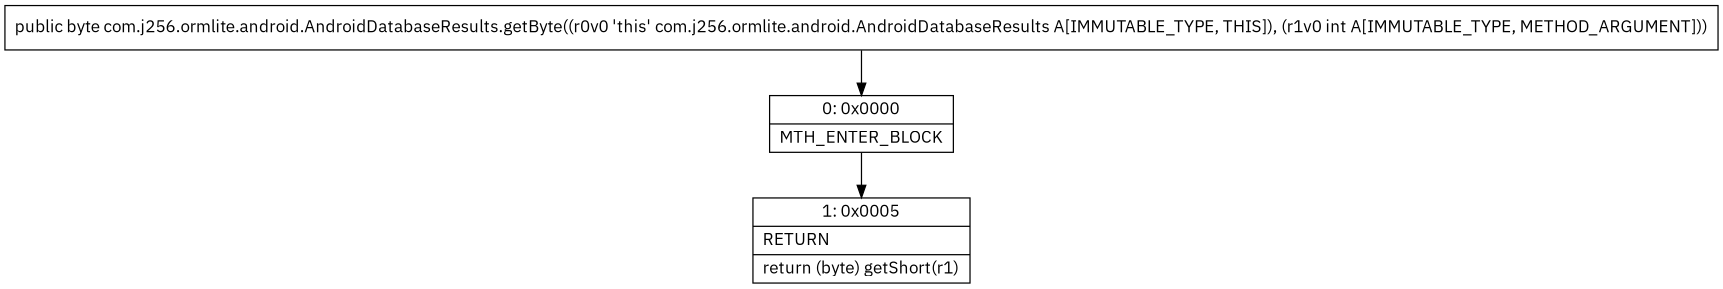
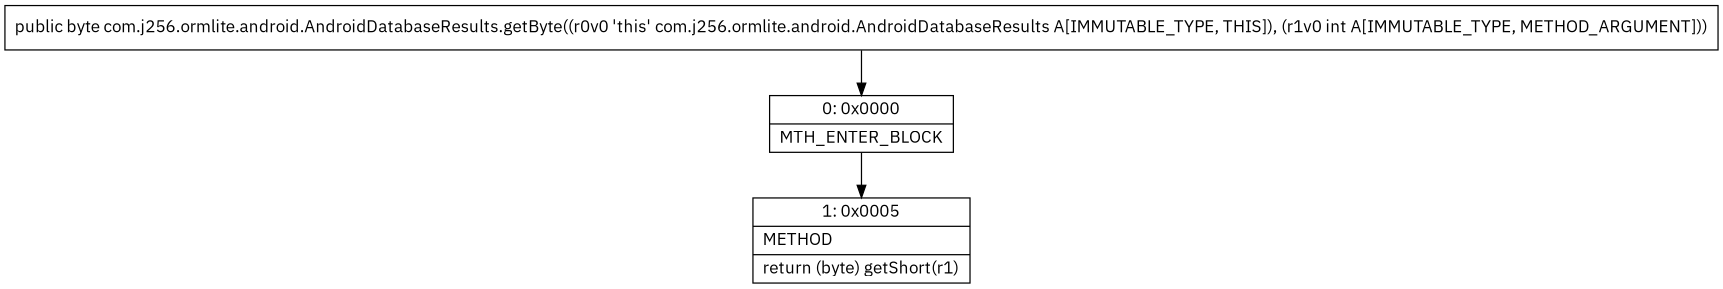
(797, 240) -> (799, 240)
